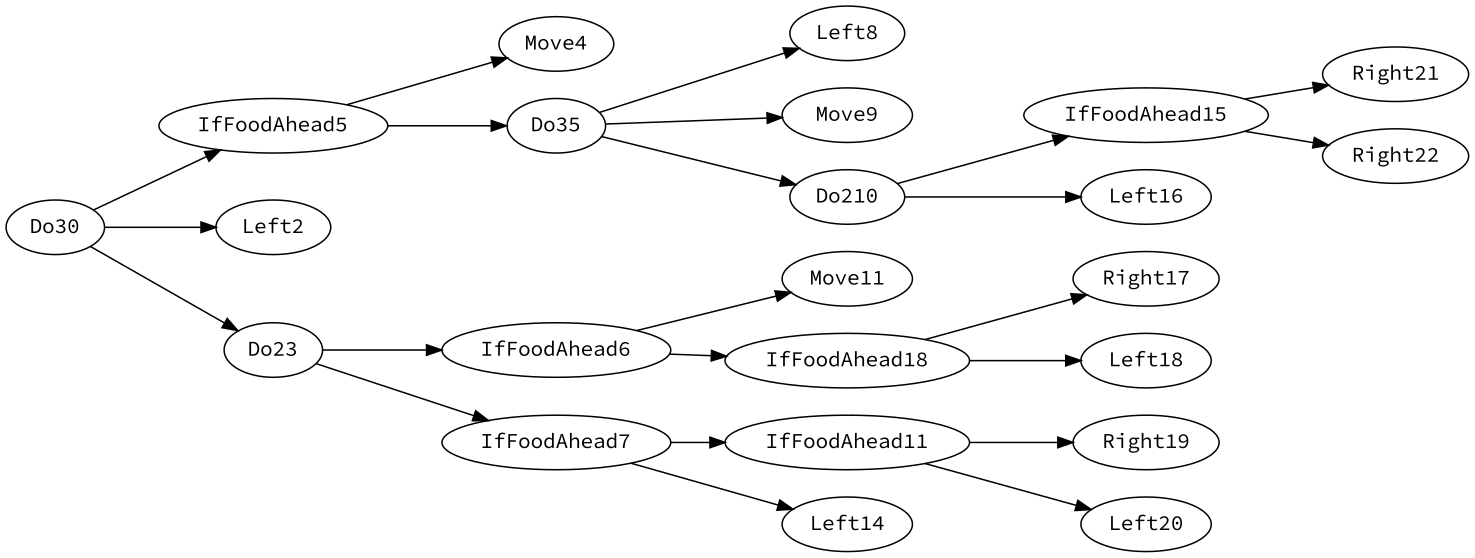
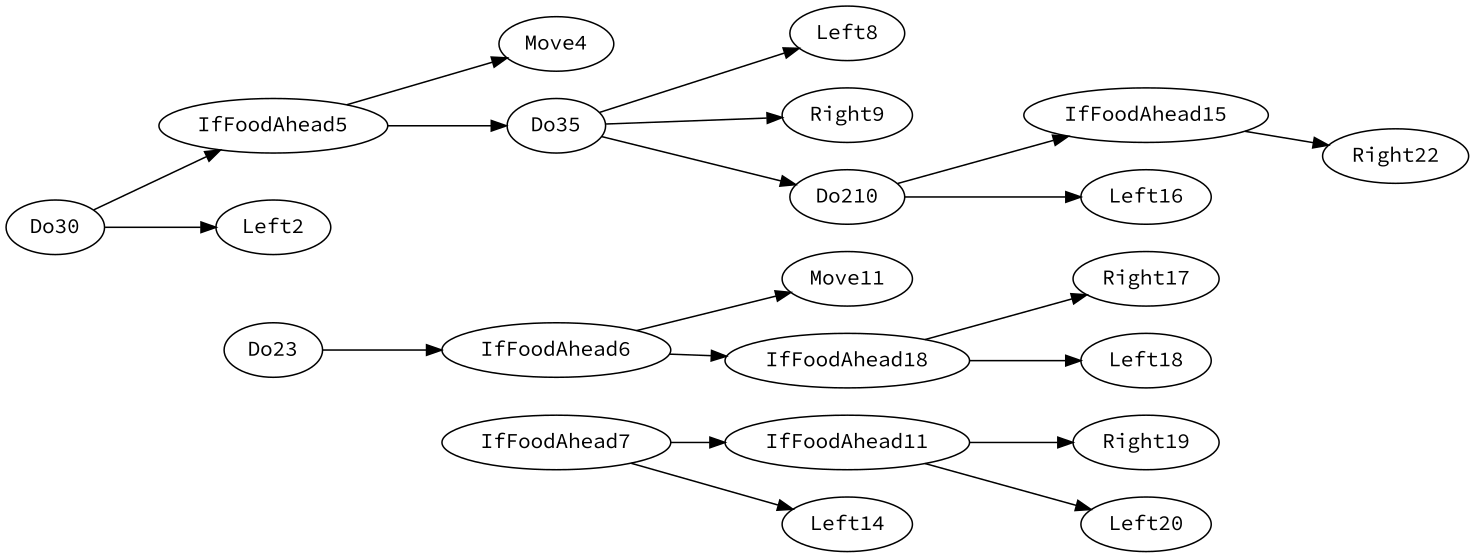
(1396, 74) -> none
(847, 115) -> (847, 115)
(157, 285) -> none
(395, 390) -> none
